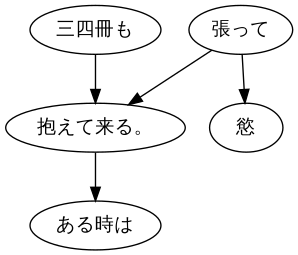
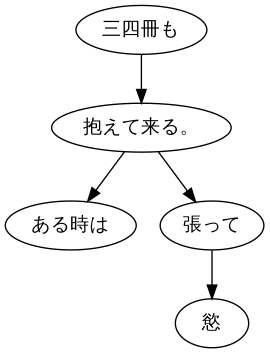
(176, 74) -> (173, 171)
